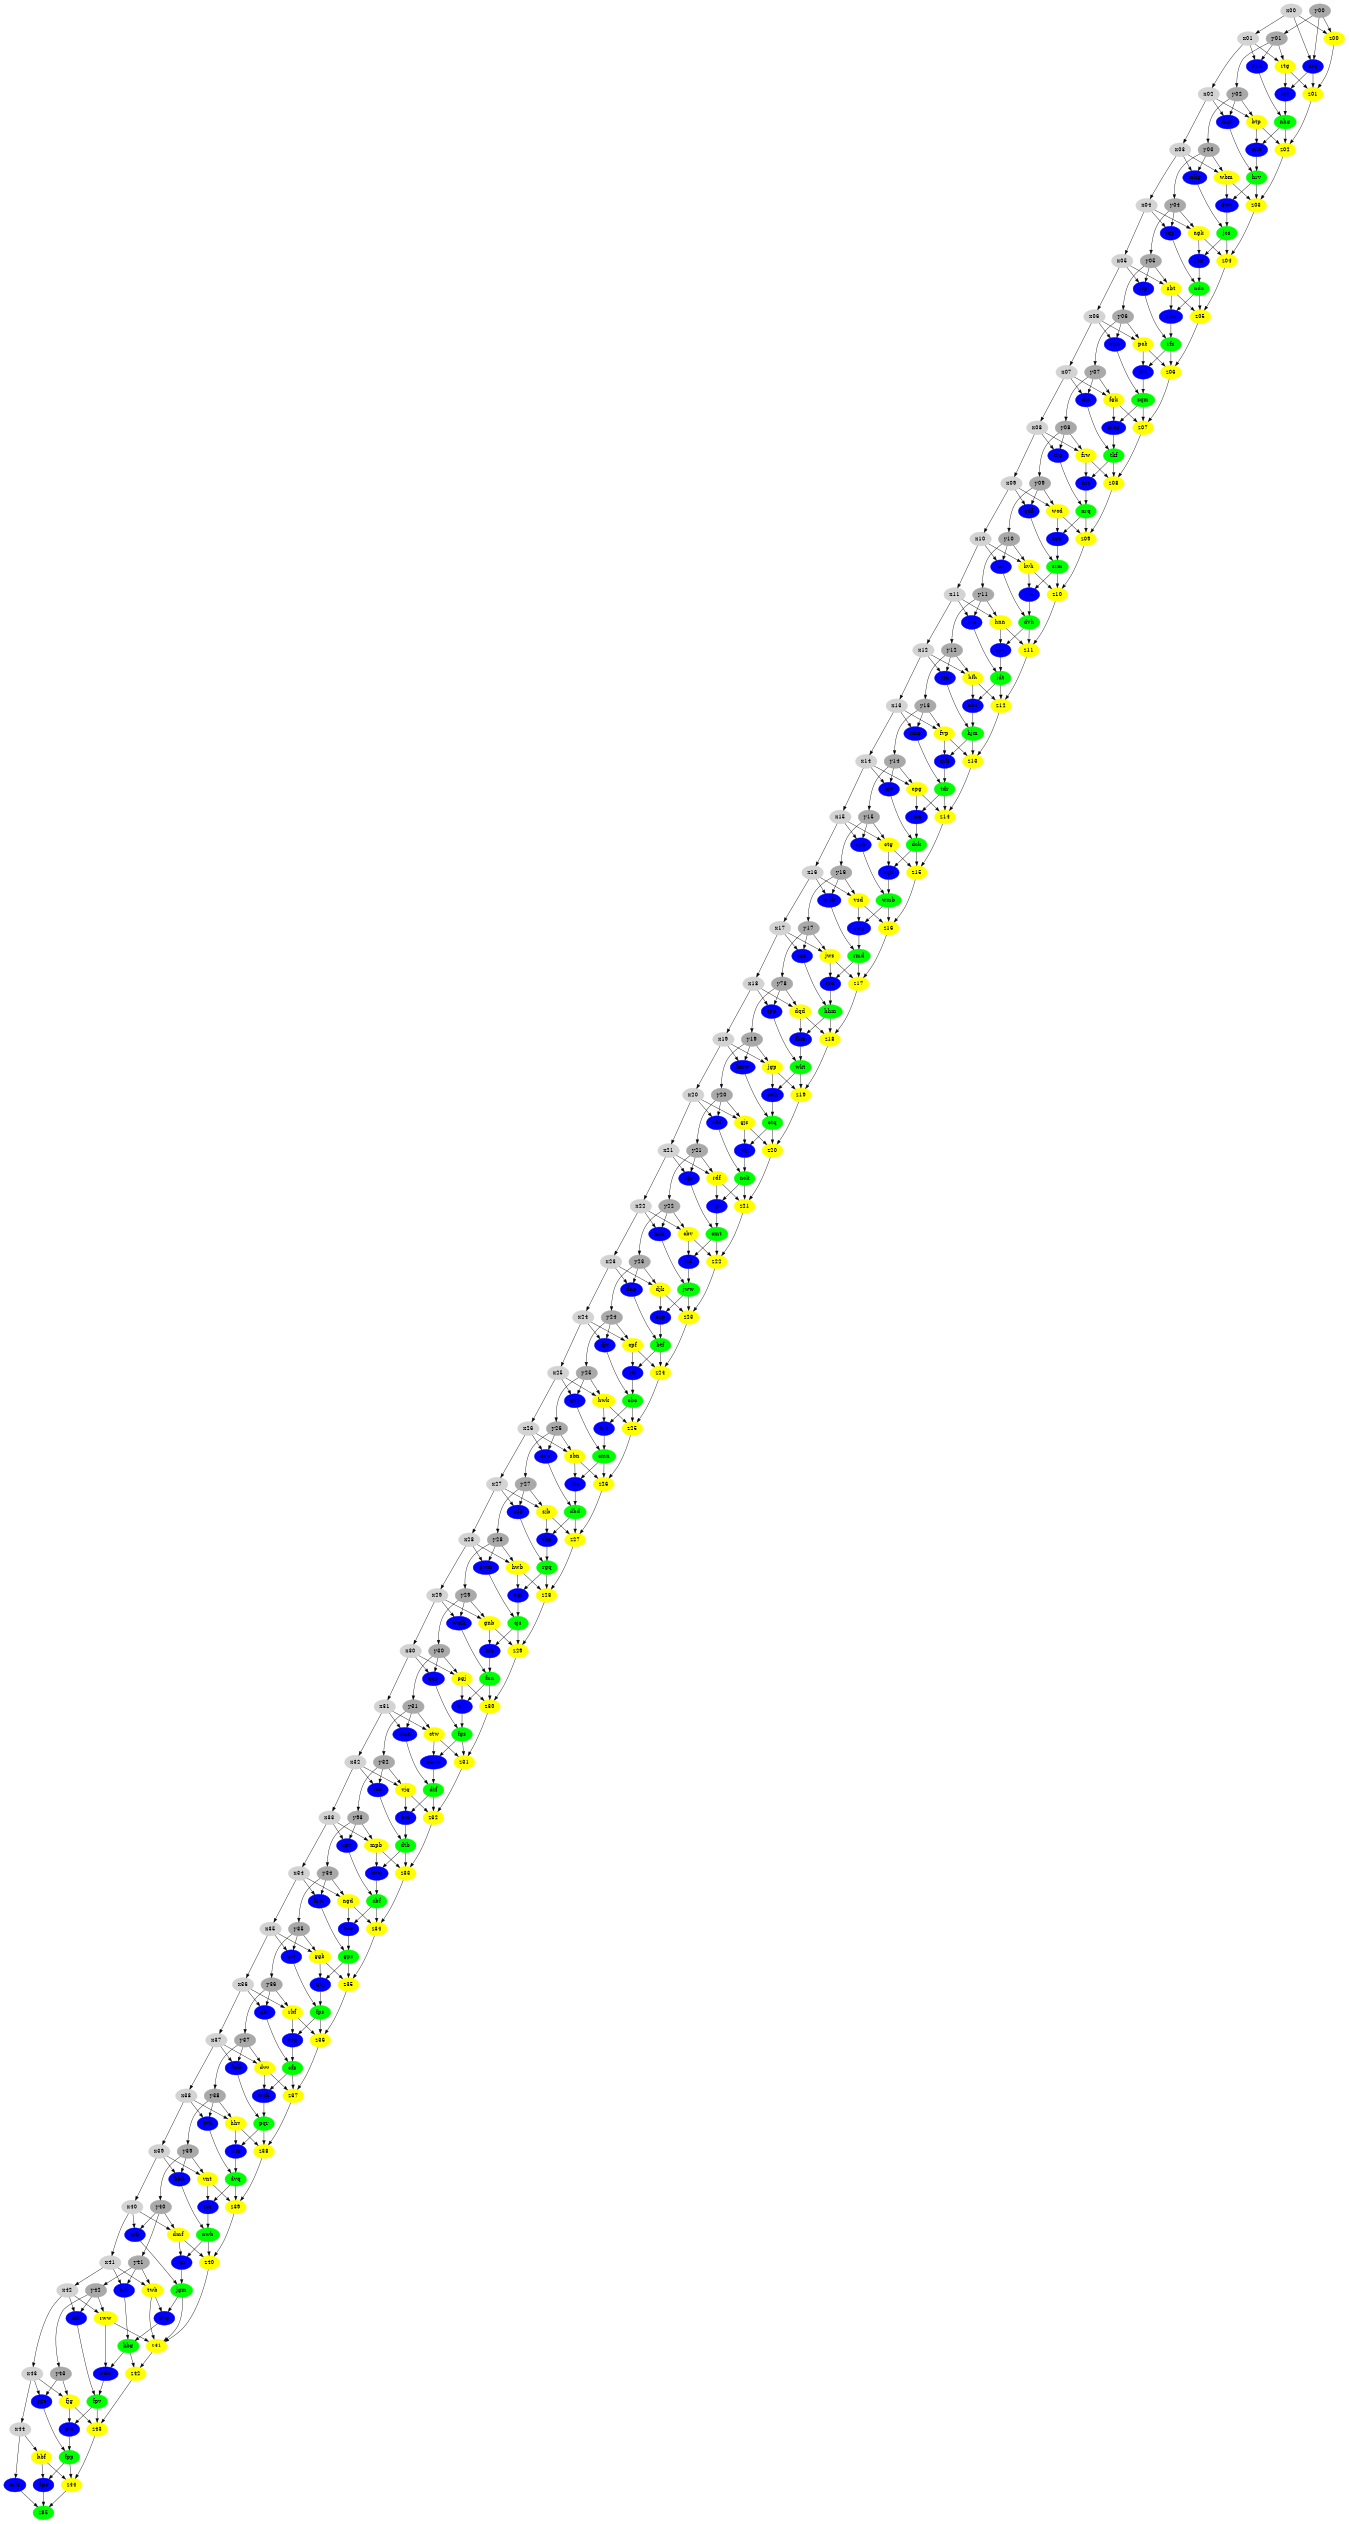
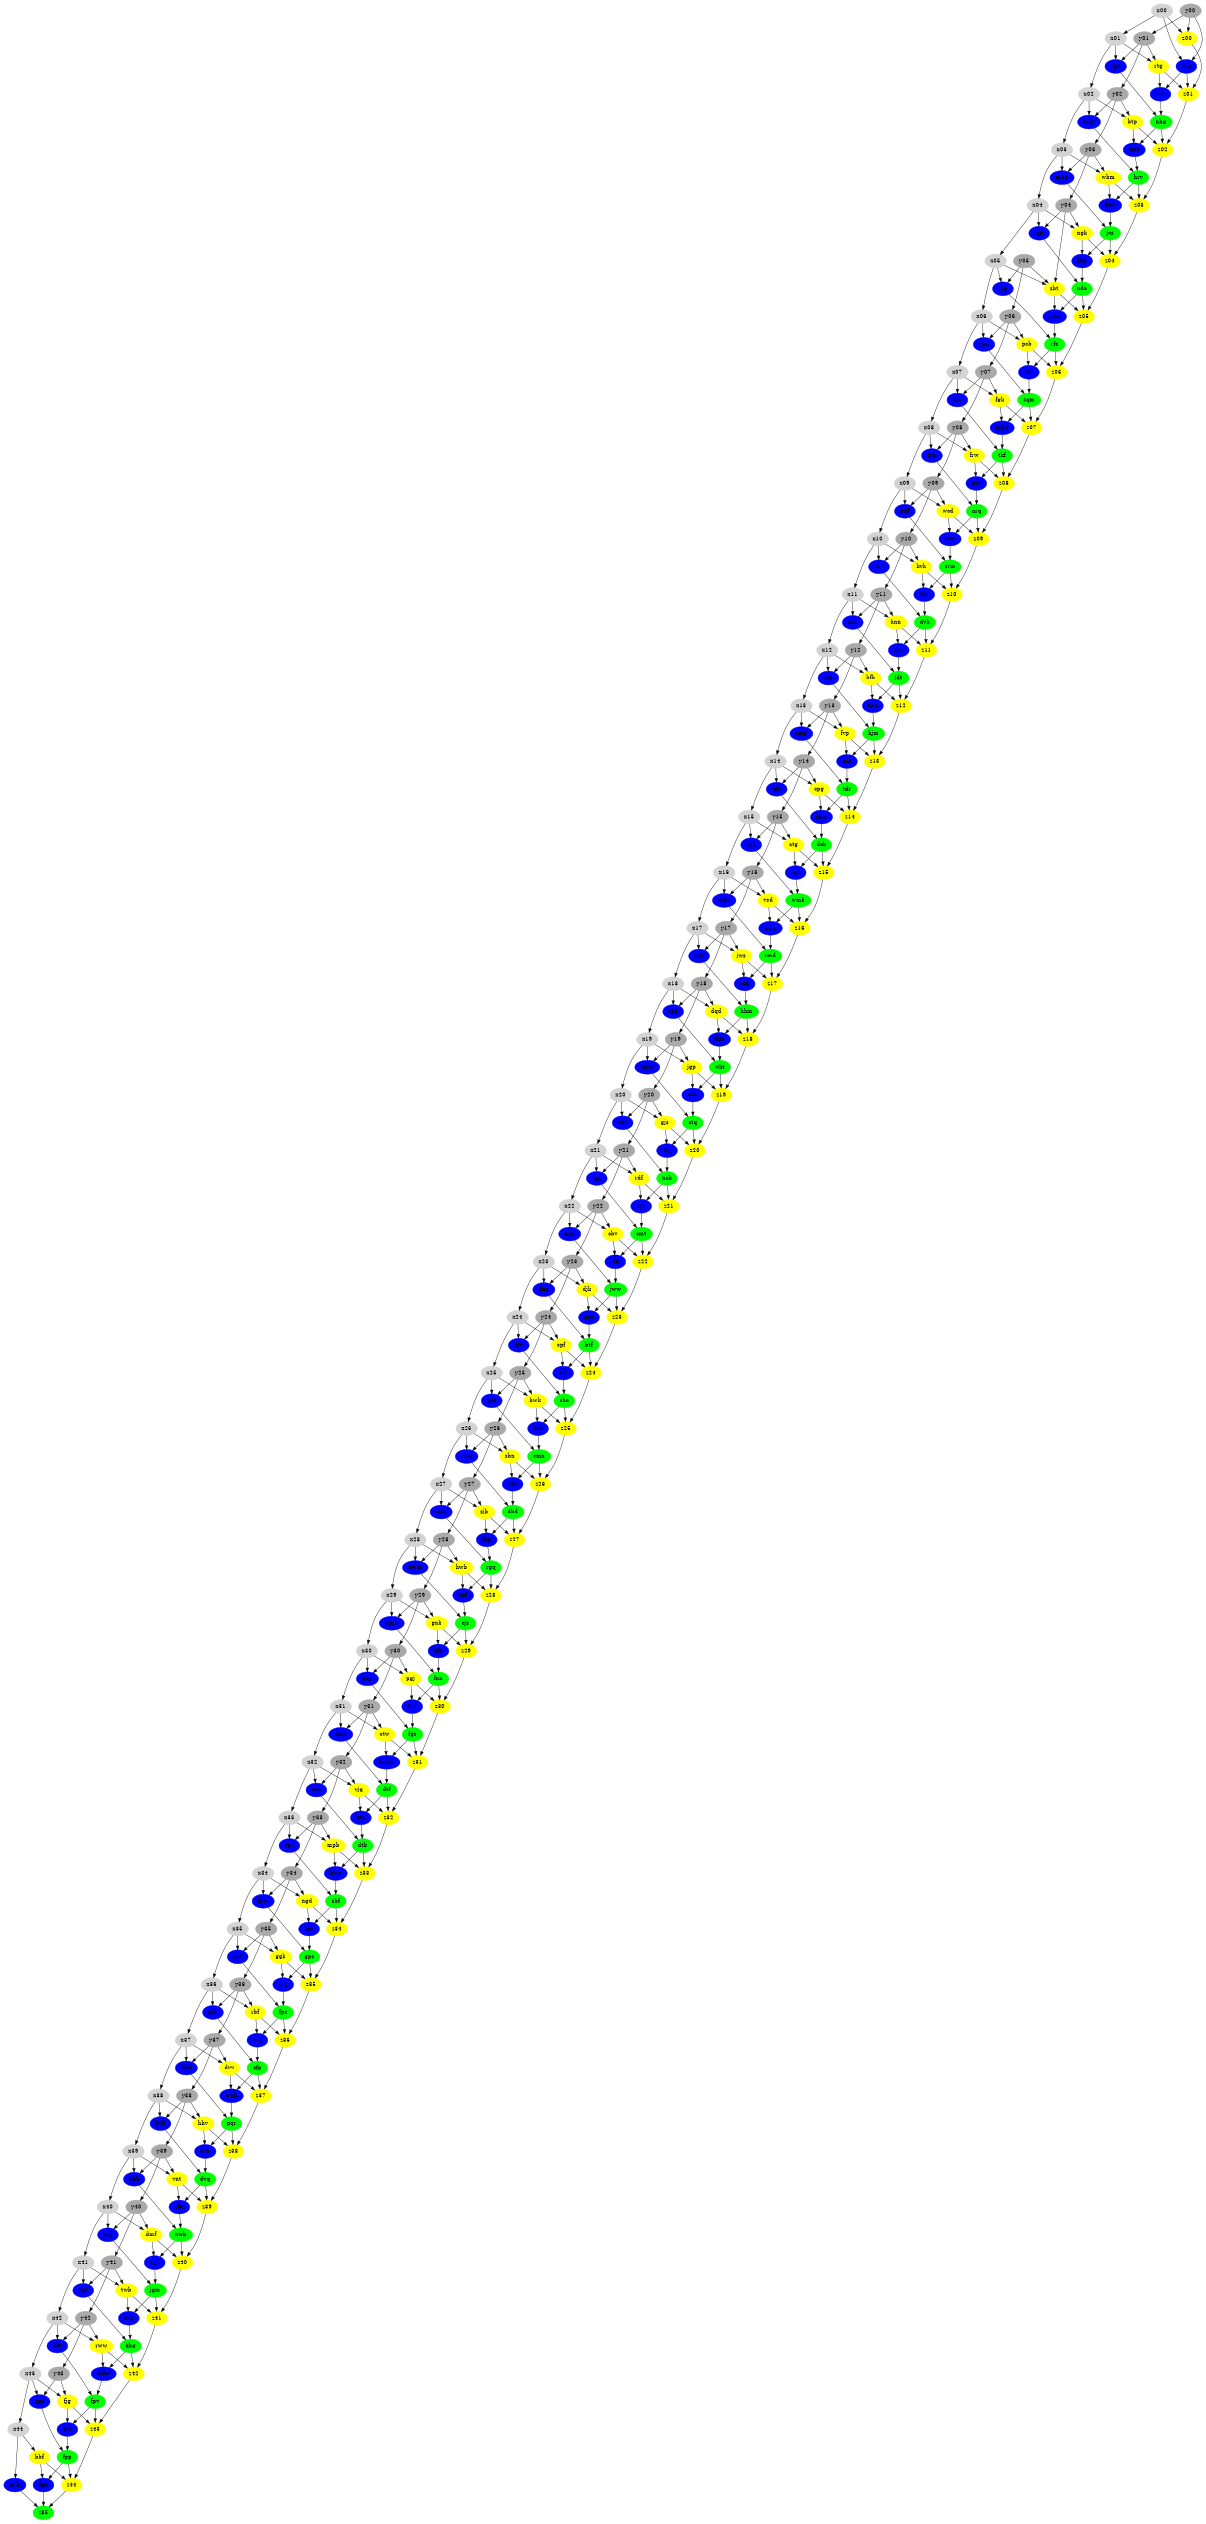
(1156, 229) -> (1061, 245)
(782, 984) -> (702, 984)
(358, 1818) -> (318, 1818)
(130, 2332) -> (115, 2358)
